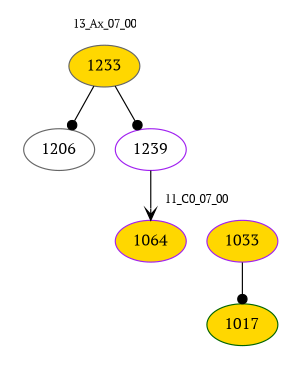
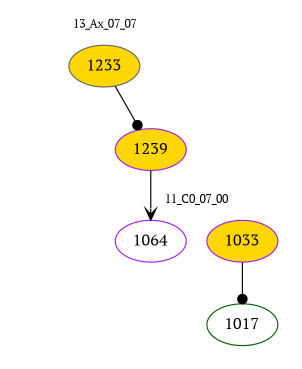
(105, 25) -> (105, 25)
(59, 150) -> none
(151, 150) -> (151, 150)
(151, 241) -> (151, 241)
(242, 325) -> (242, 325)
